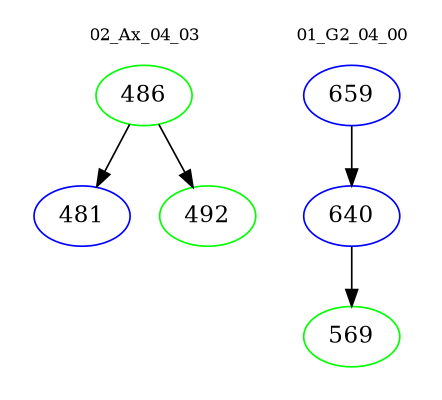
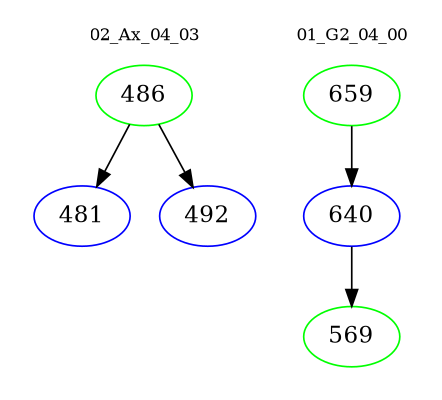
(352, 95) -> (352, 95)
(208, 216) -> (208, 216)
